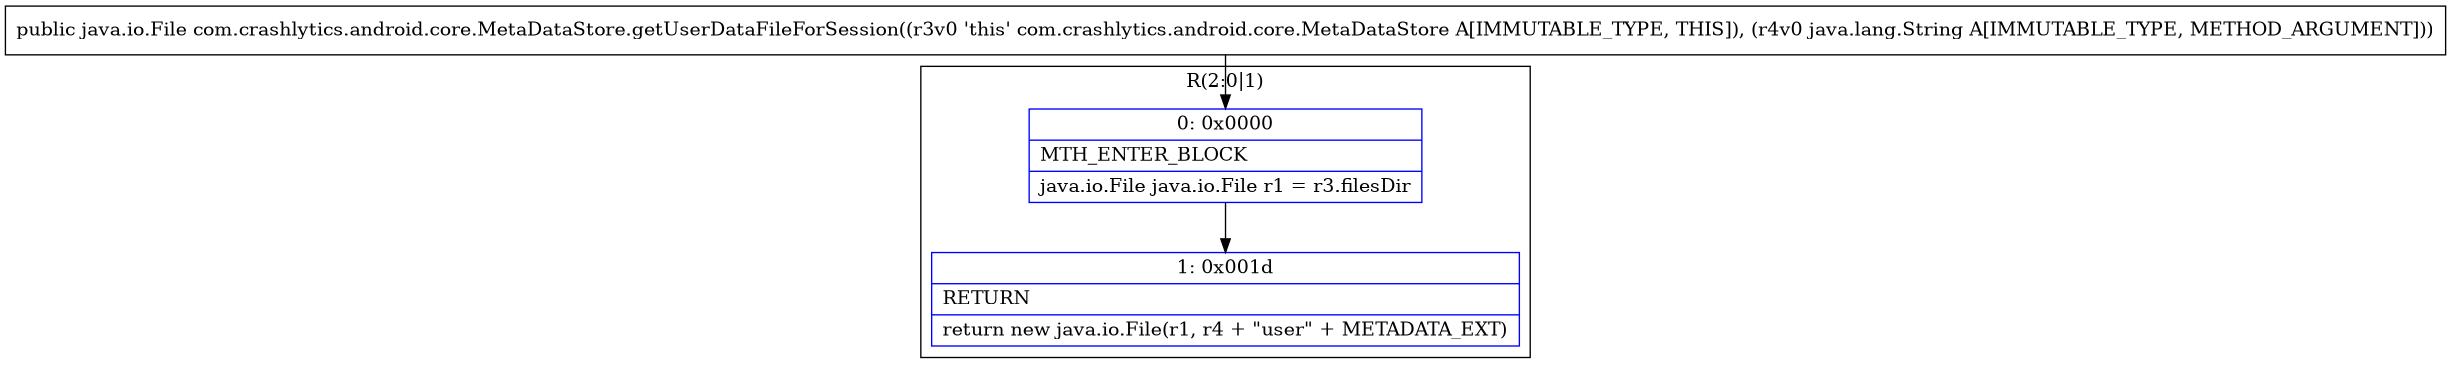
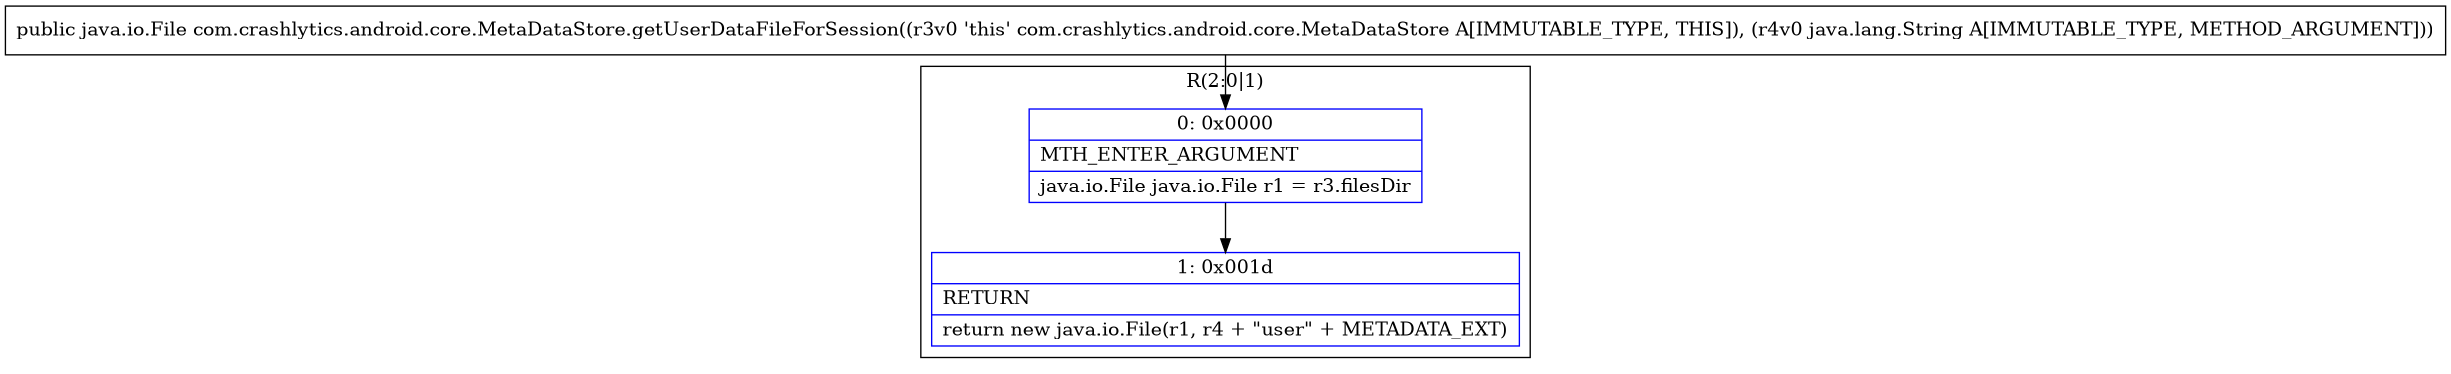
(1144, 155) -> (1169, 155)
